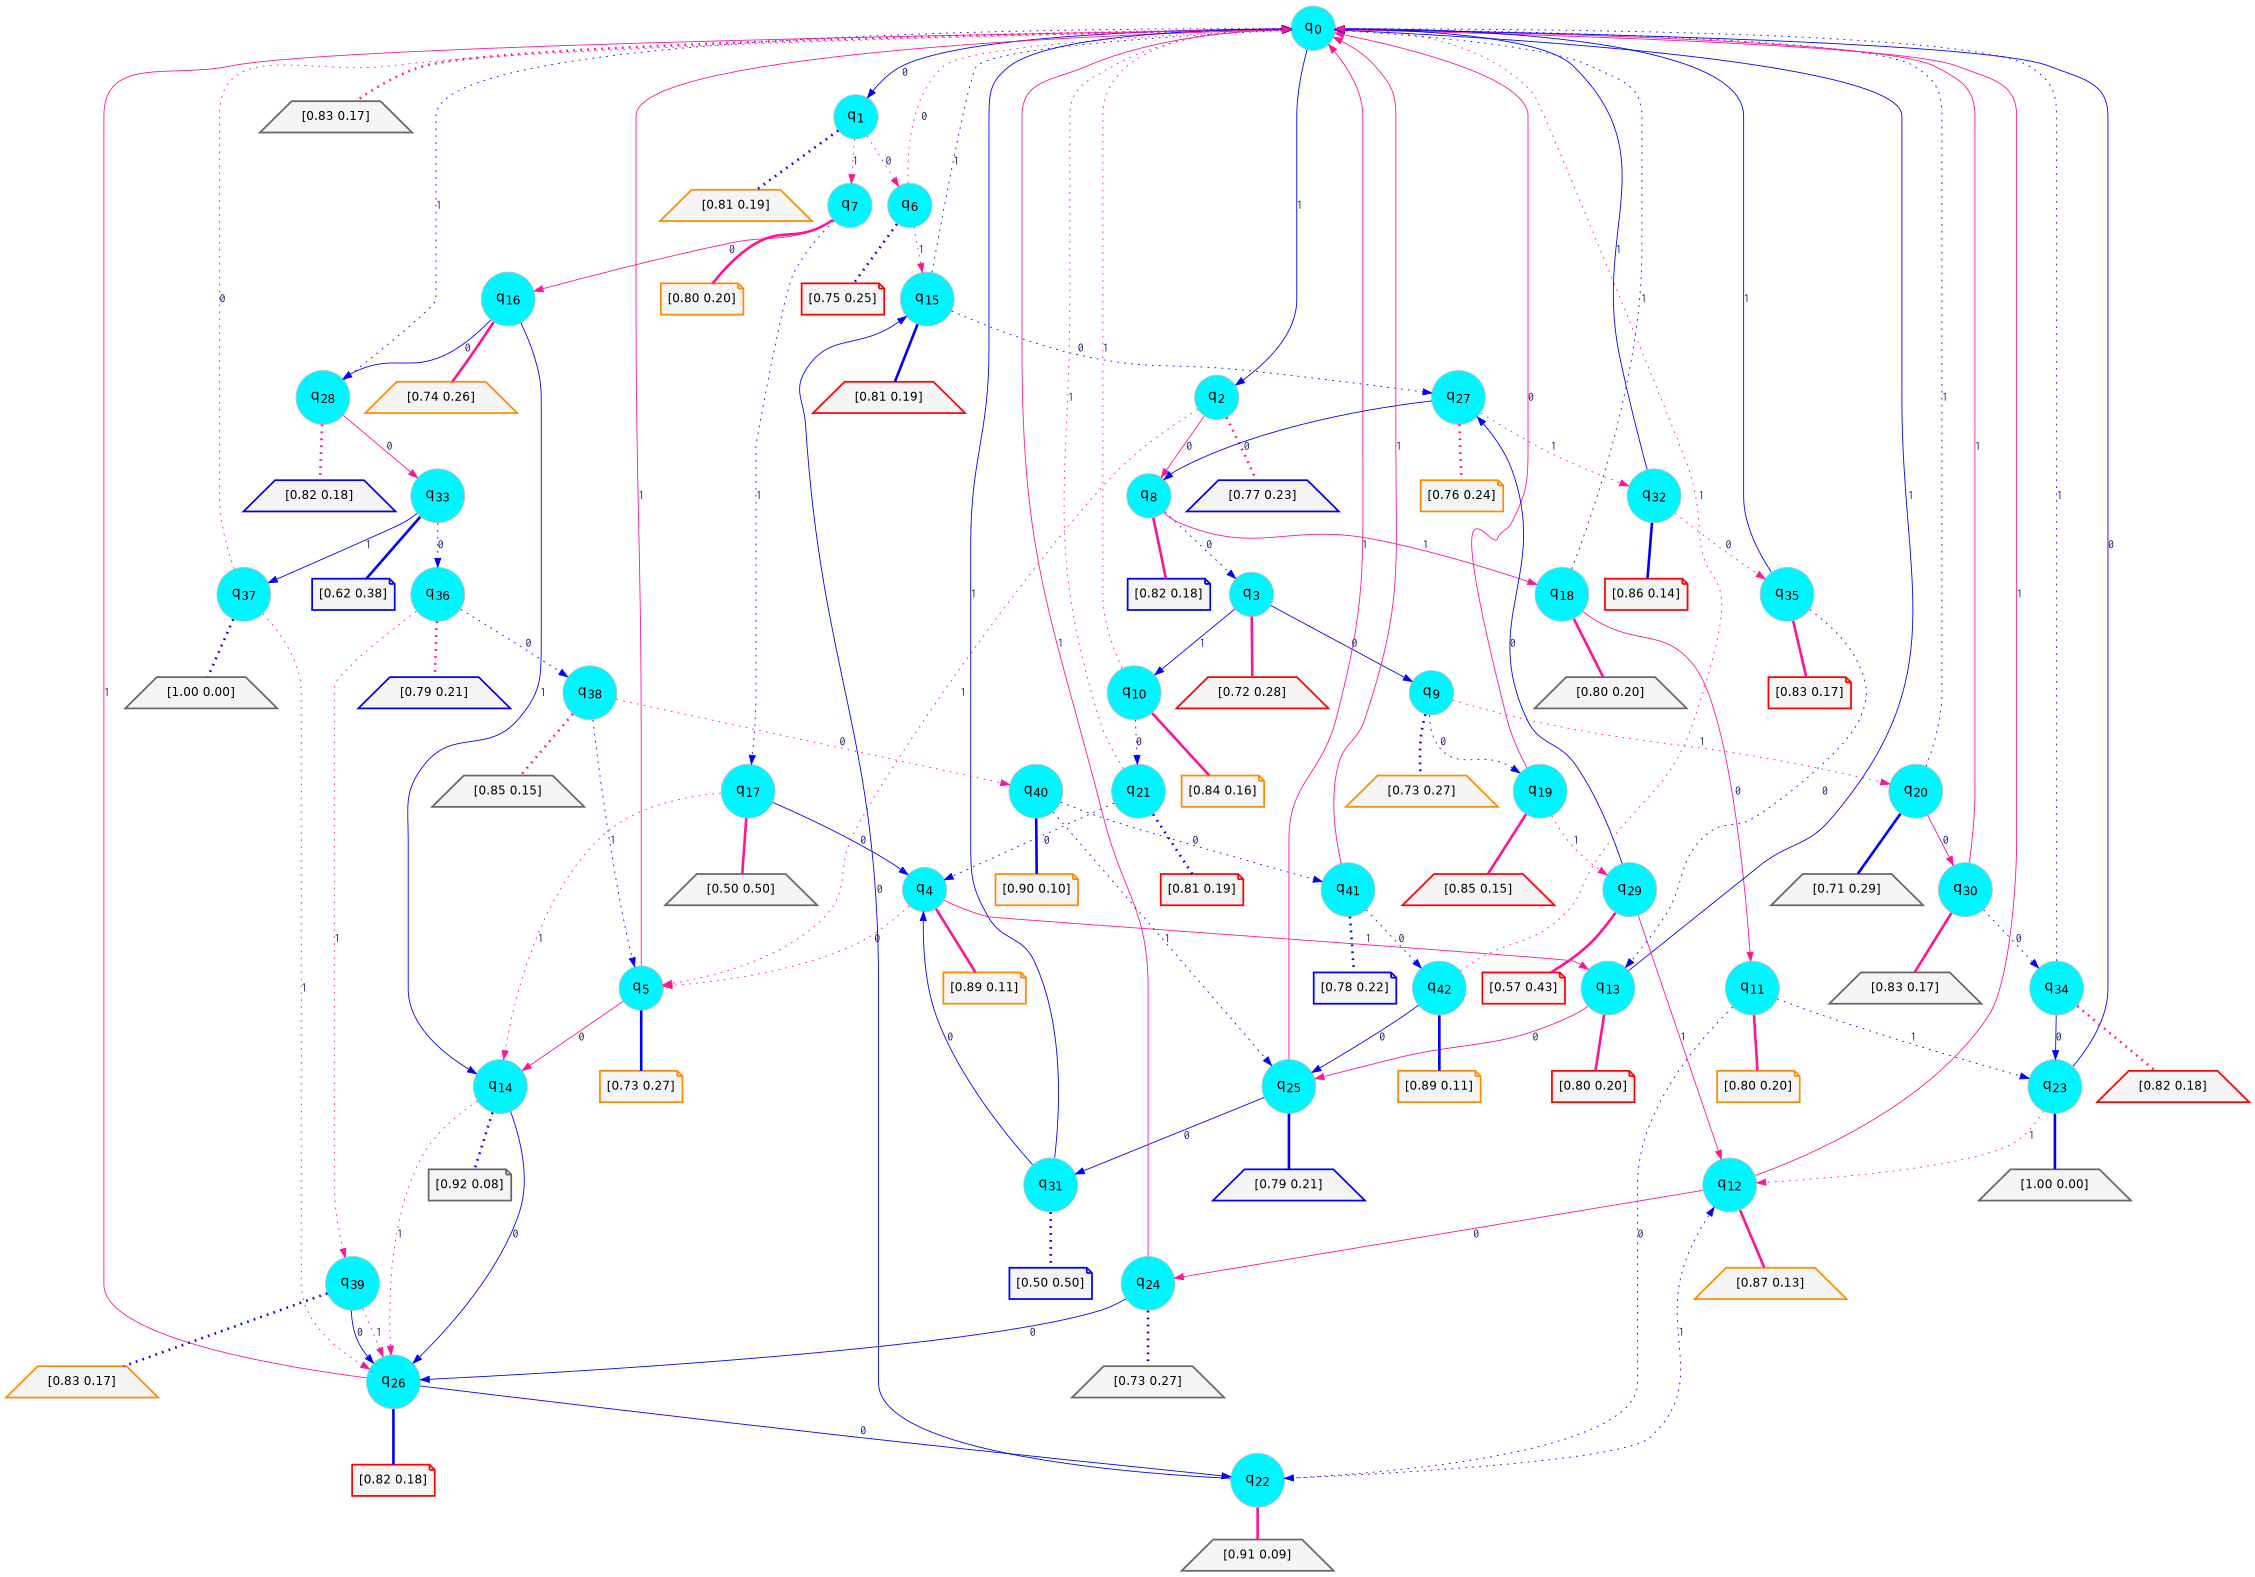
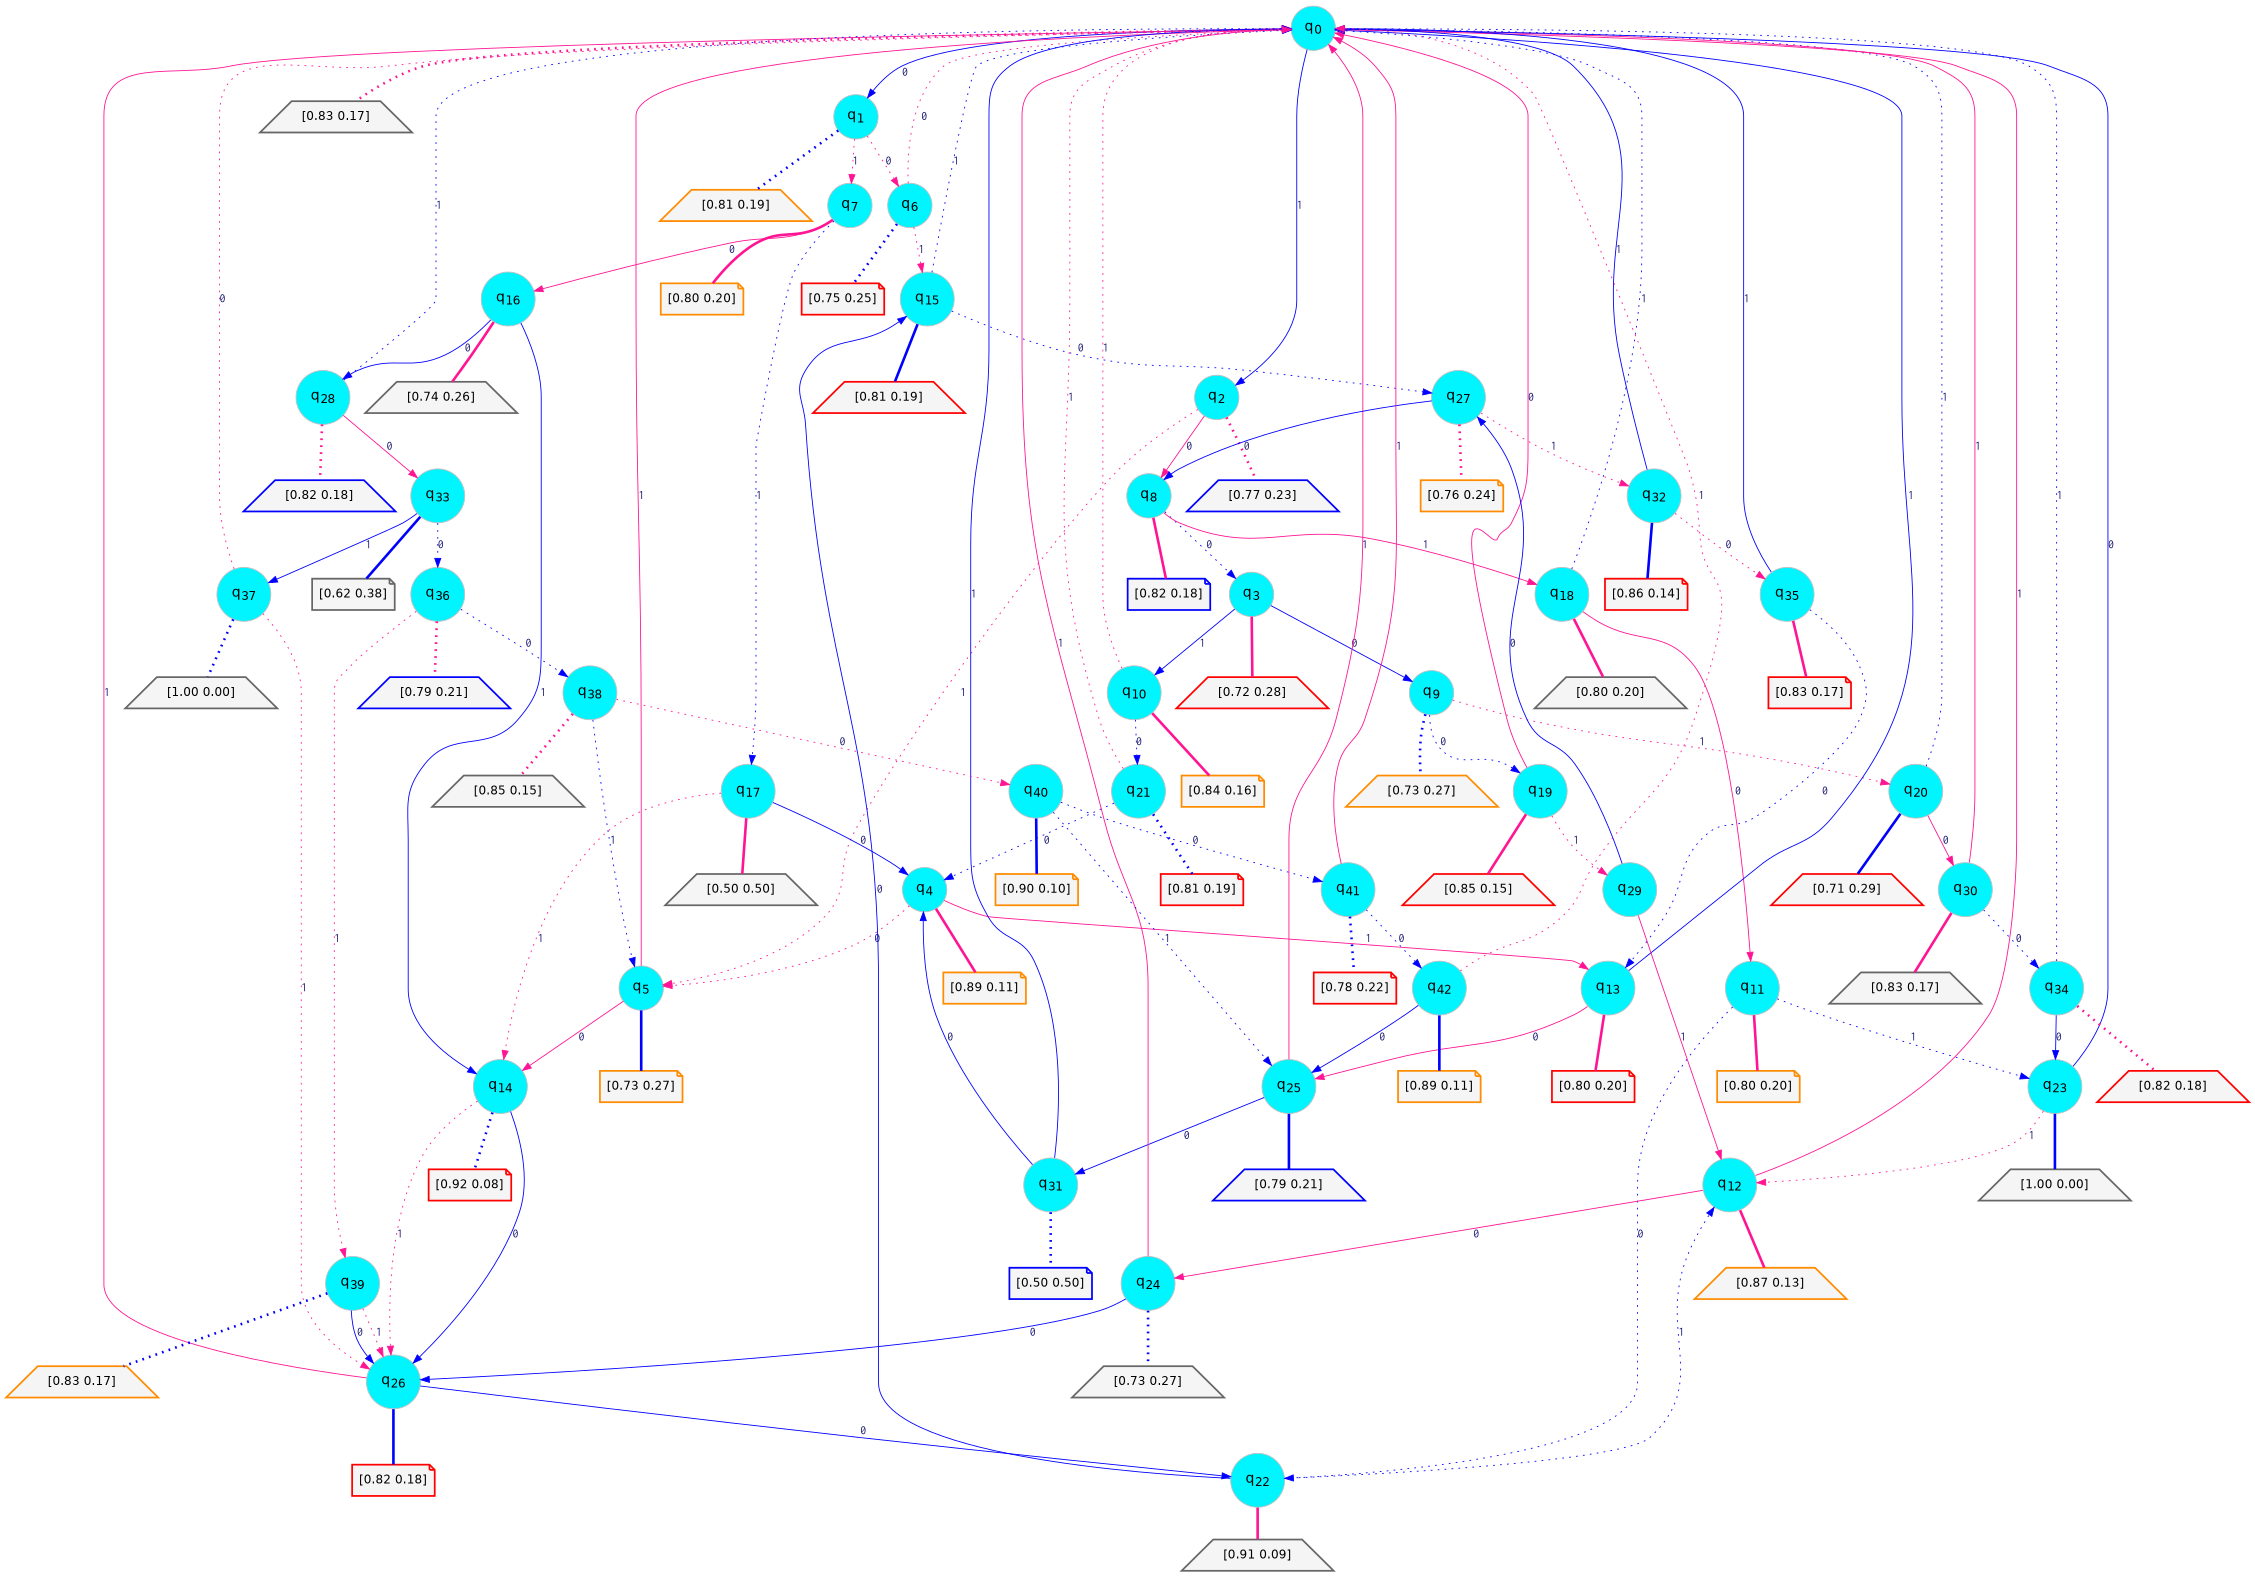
(441, 397) -> (441, 397)
(353, 594) -> (353, 594)
(1847, 890) -> (1847, 890)
(1355, 988) -> (1355, 988)
(1524, 988) -> none
(470, 1185) -> (470, 1185)
